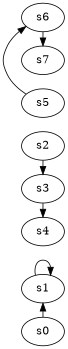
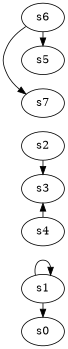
(4, 64) -> (43, 35)
(43, 206) -> (43, 214)
(43, 314) -> (43, 306)
